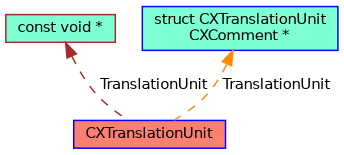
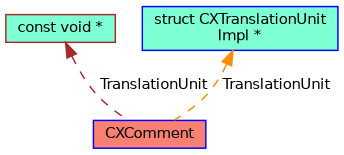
(240, 28) -> (240, 28)
(150, 134) -> (150, 134)
